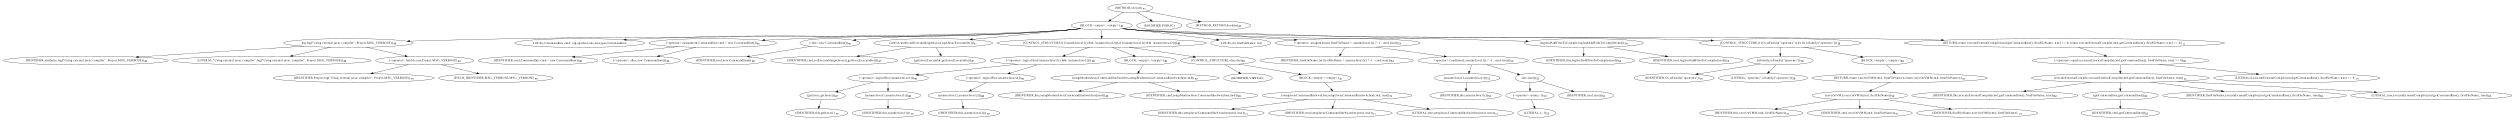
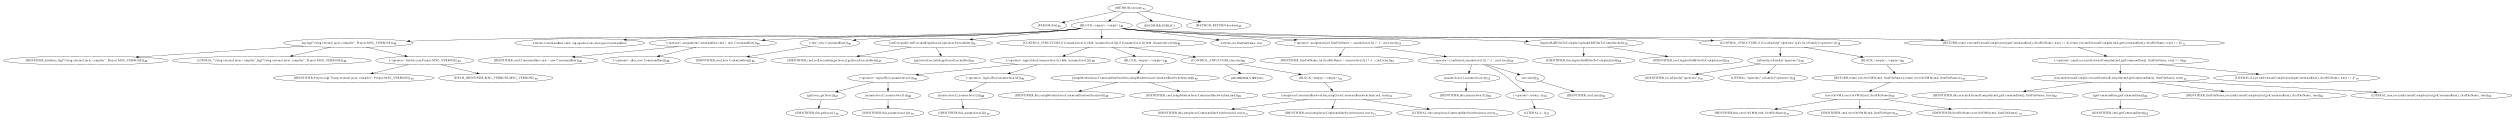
none -> (1049, 26)
(1530, 86) -> (1505, 75)
